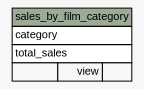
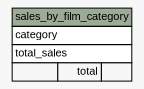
(88, 71) -> (88, 71)
